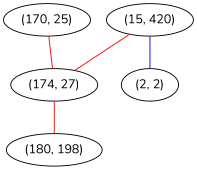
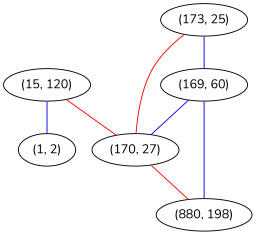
(47, 20) -> (204, 20)
(150, 20) -> (47, 85)
(54, 85) -> (136, 150)
(150, 85) -> (47, 150)
none -> (204, 85)
(54, 150) -> (204, 215)
